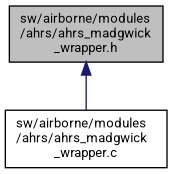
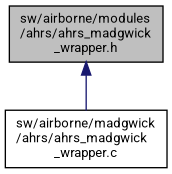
(86, 139) -> (86, 139)
